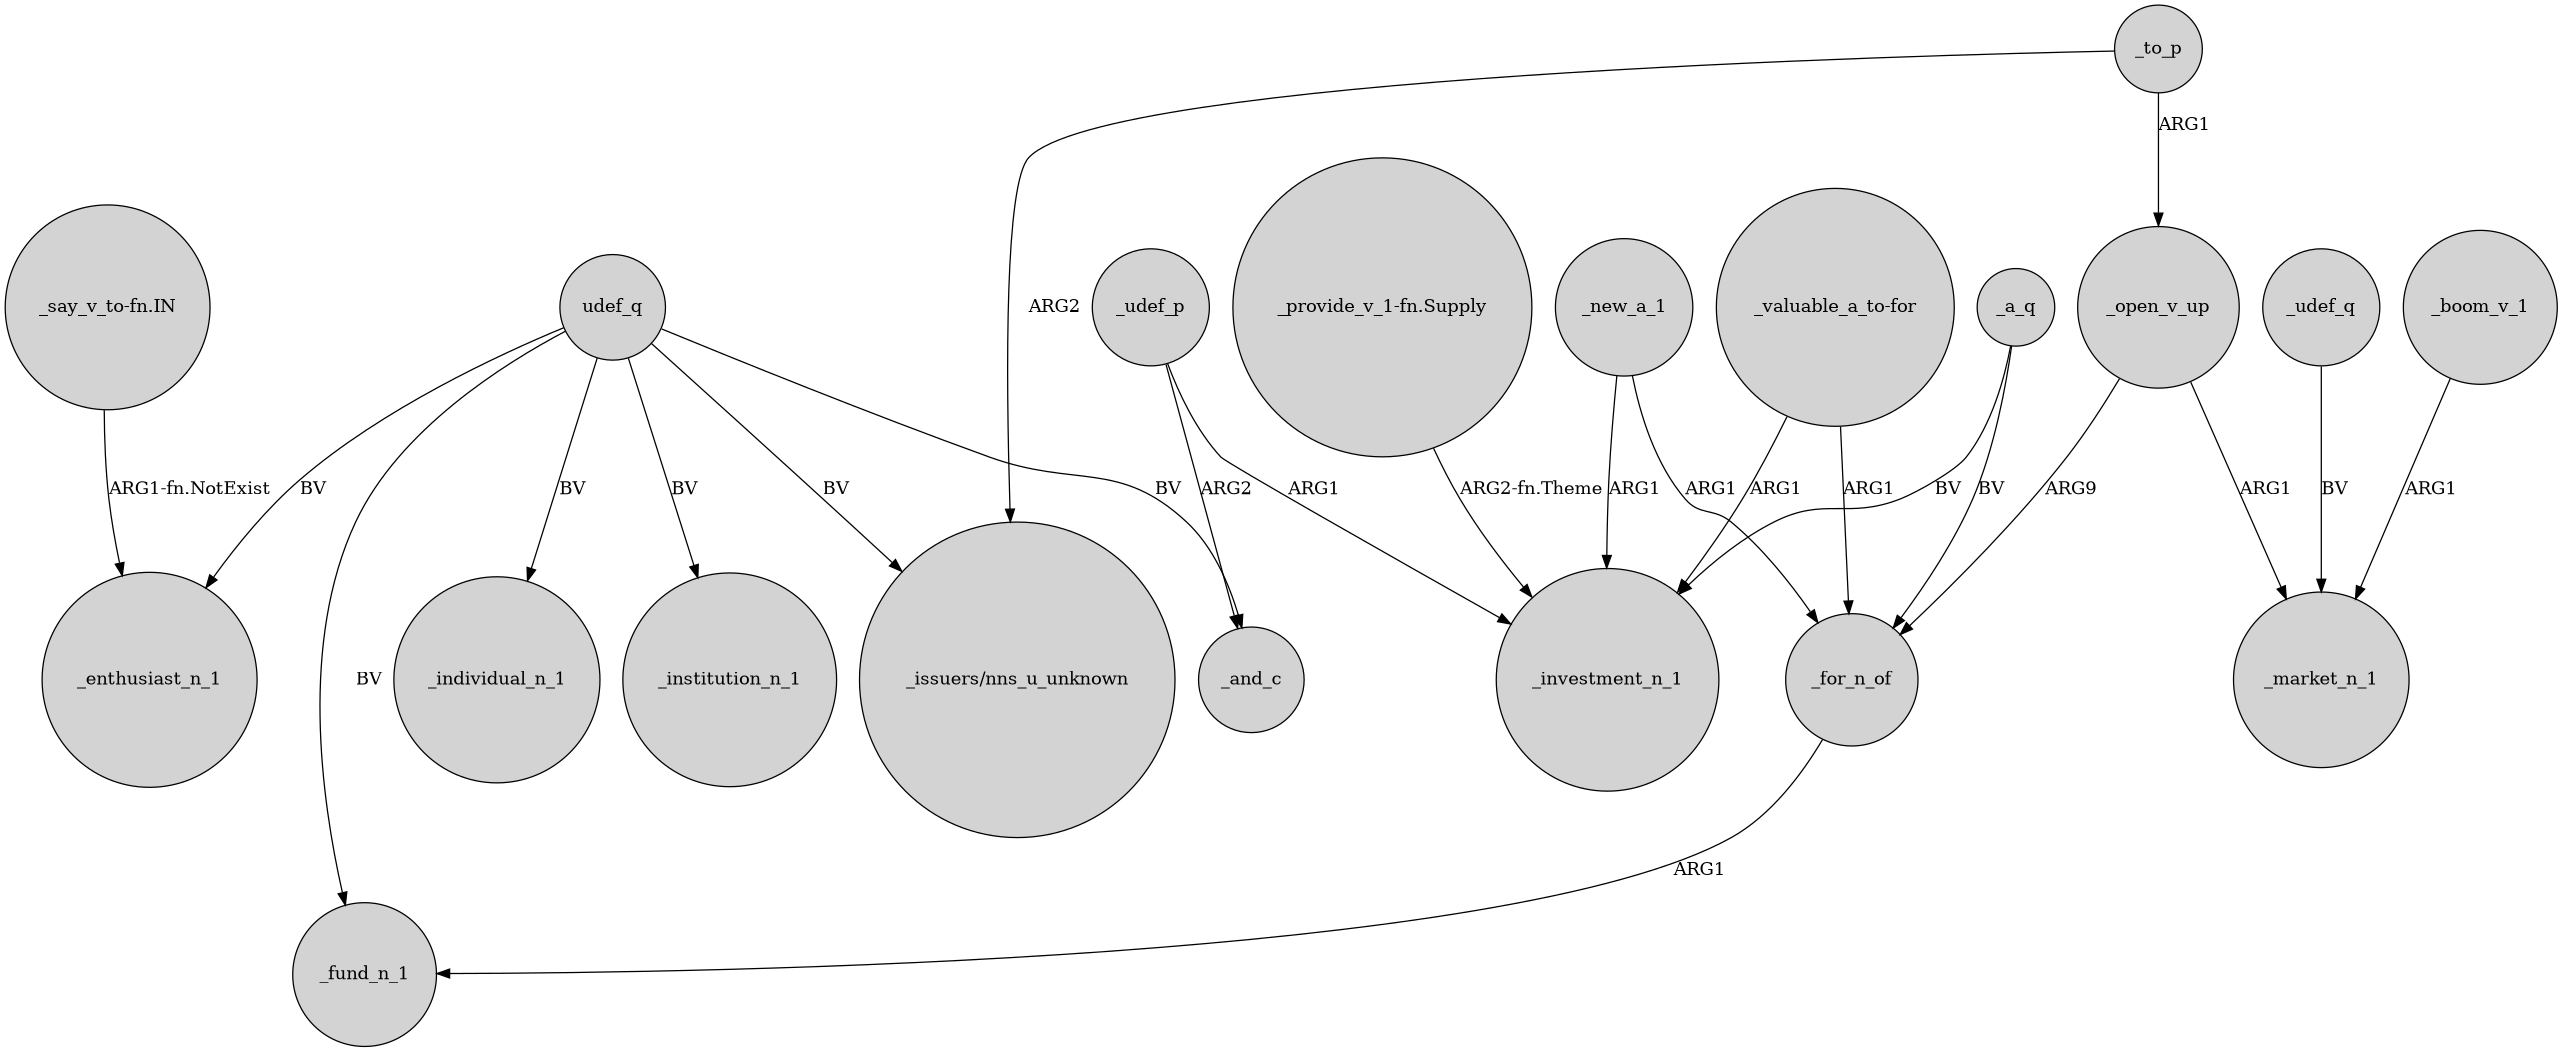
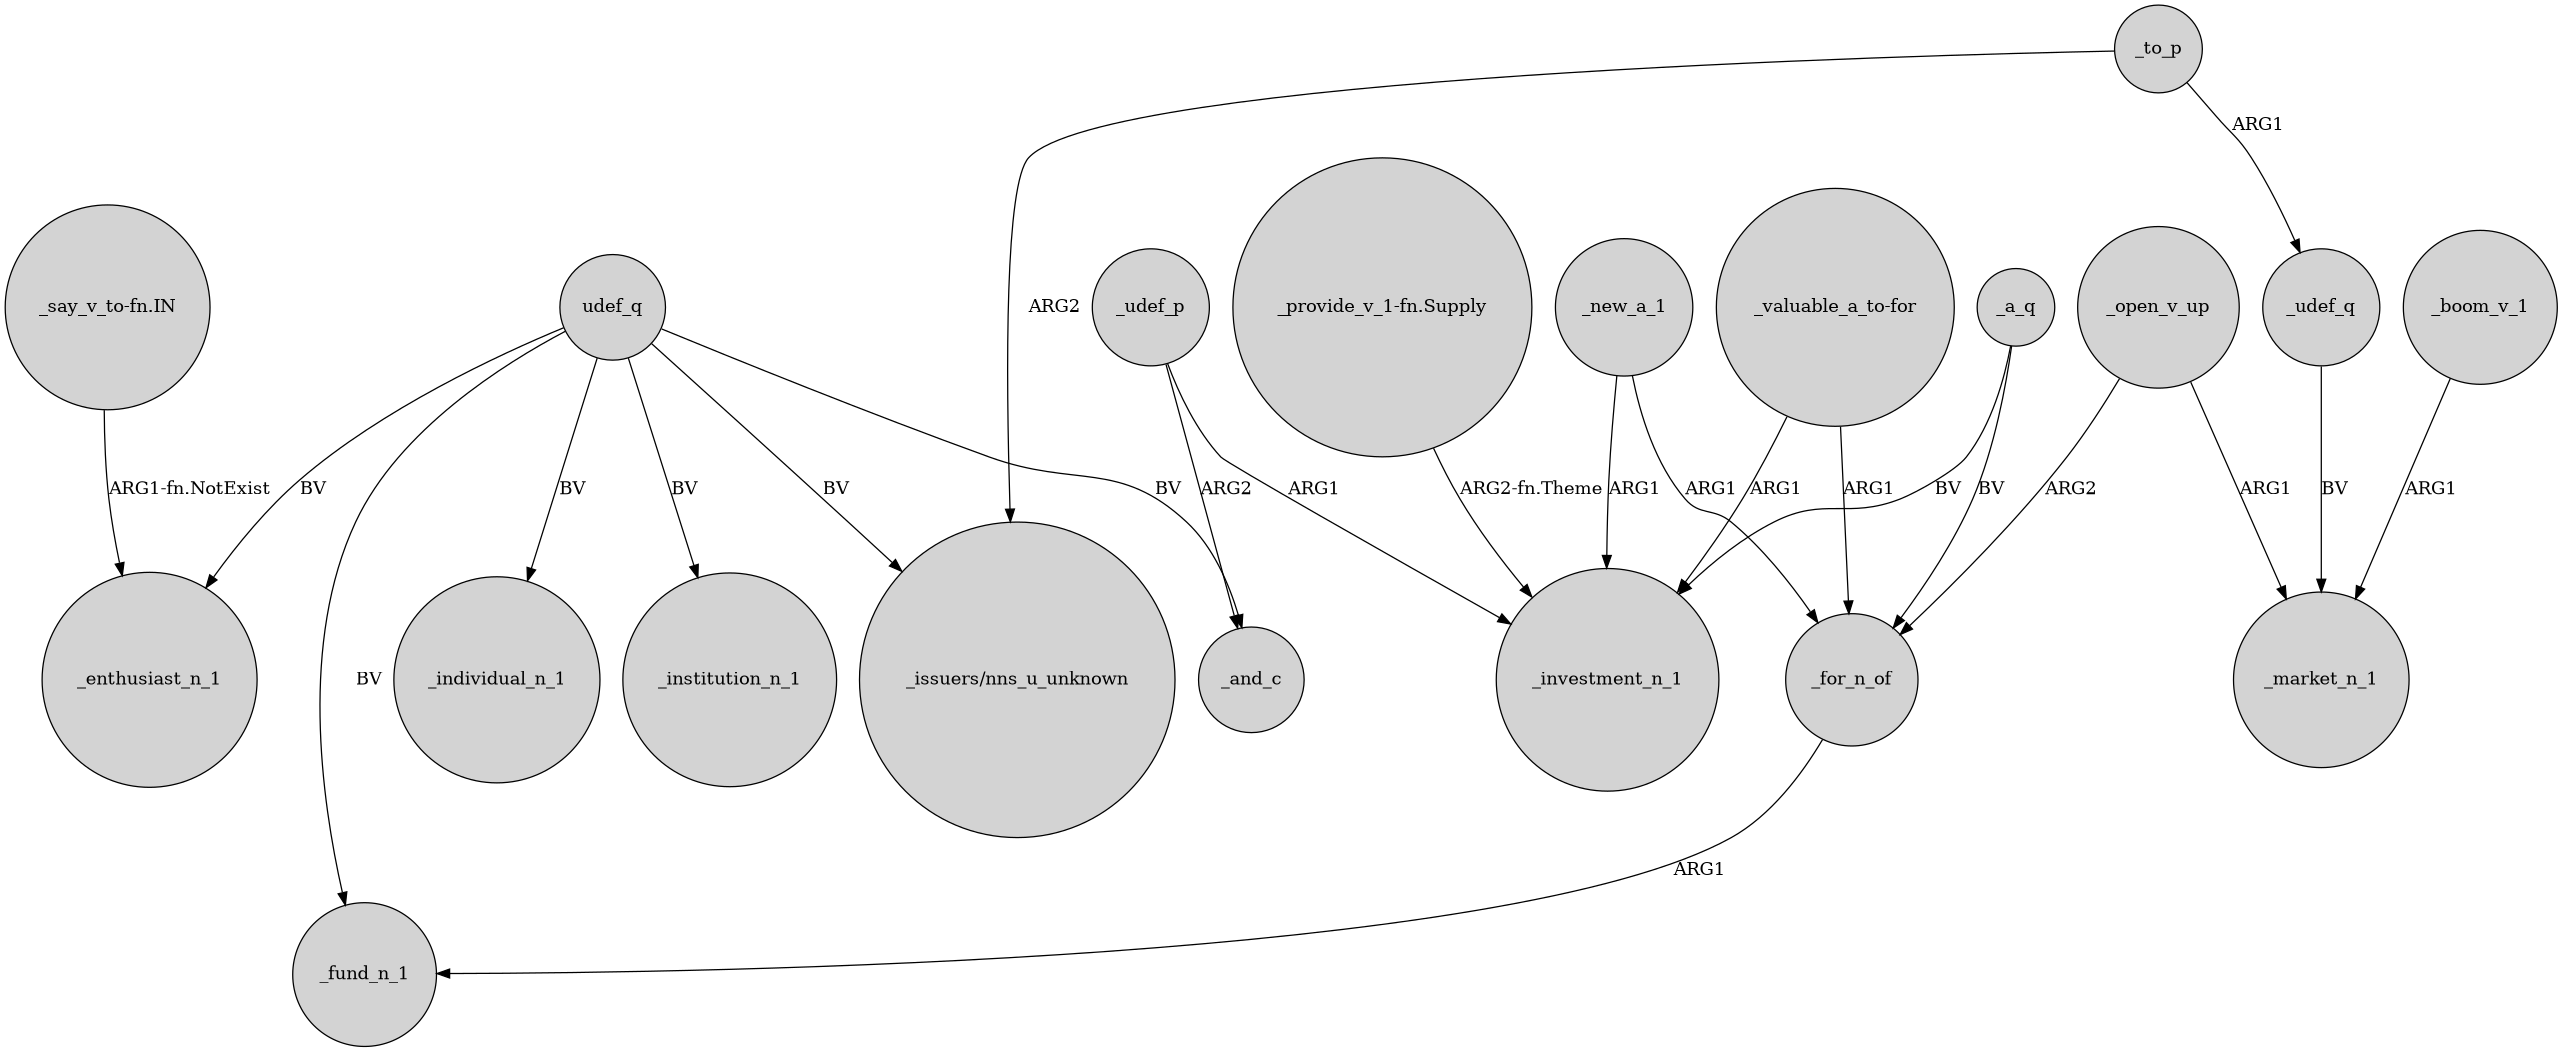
(2158, 153) -> (2250, 155)
(2071, 489) -> (2071, 489)
